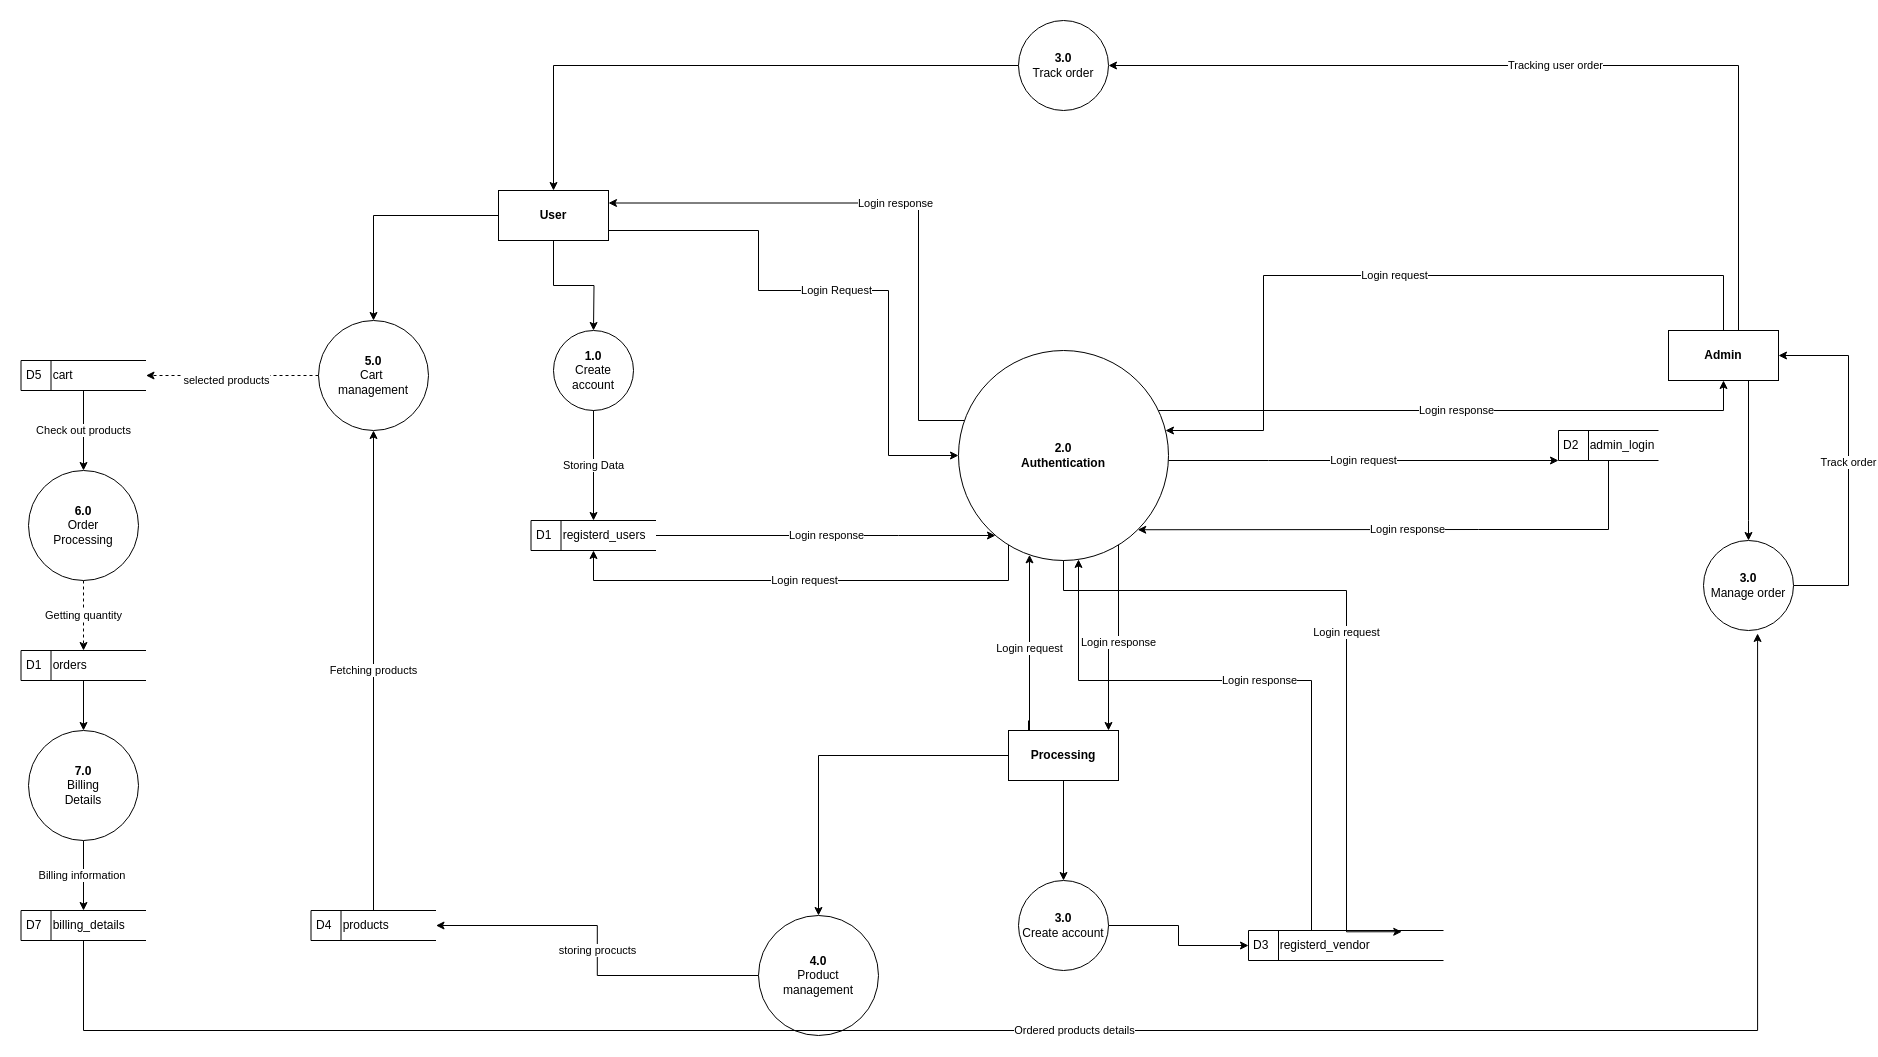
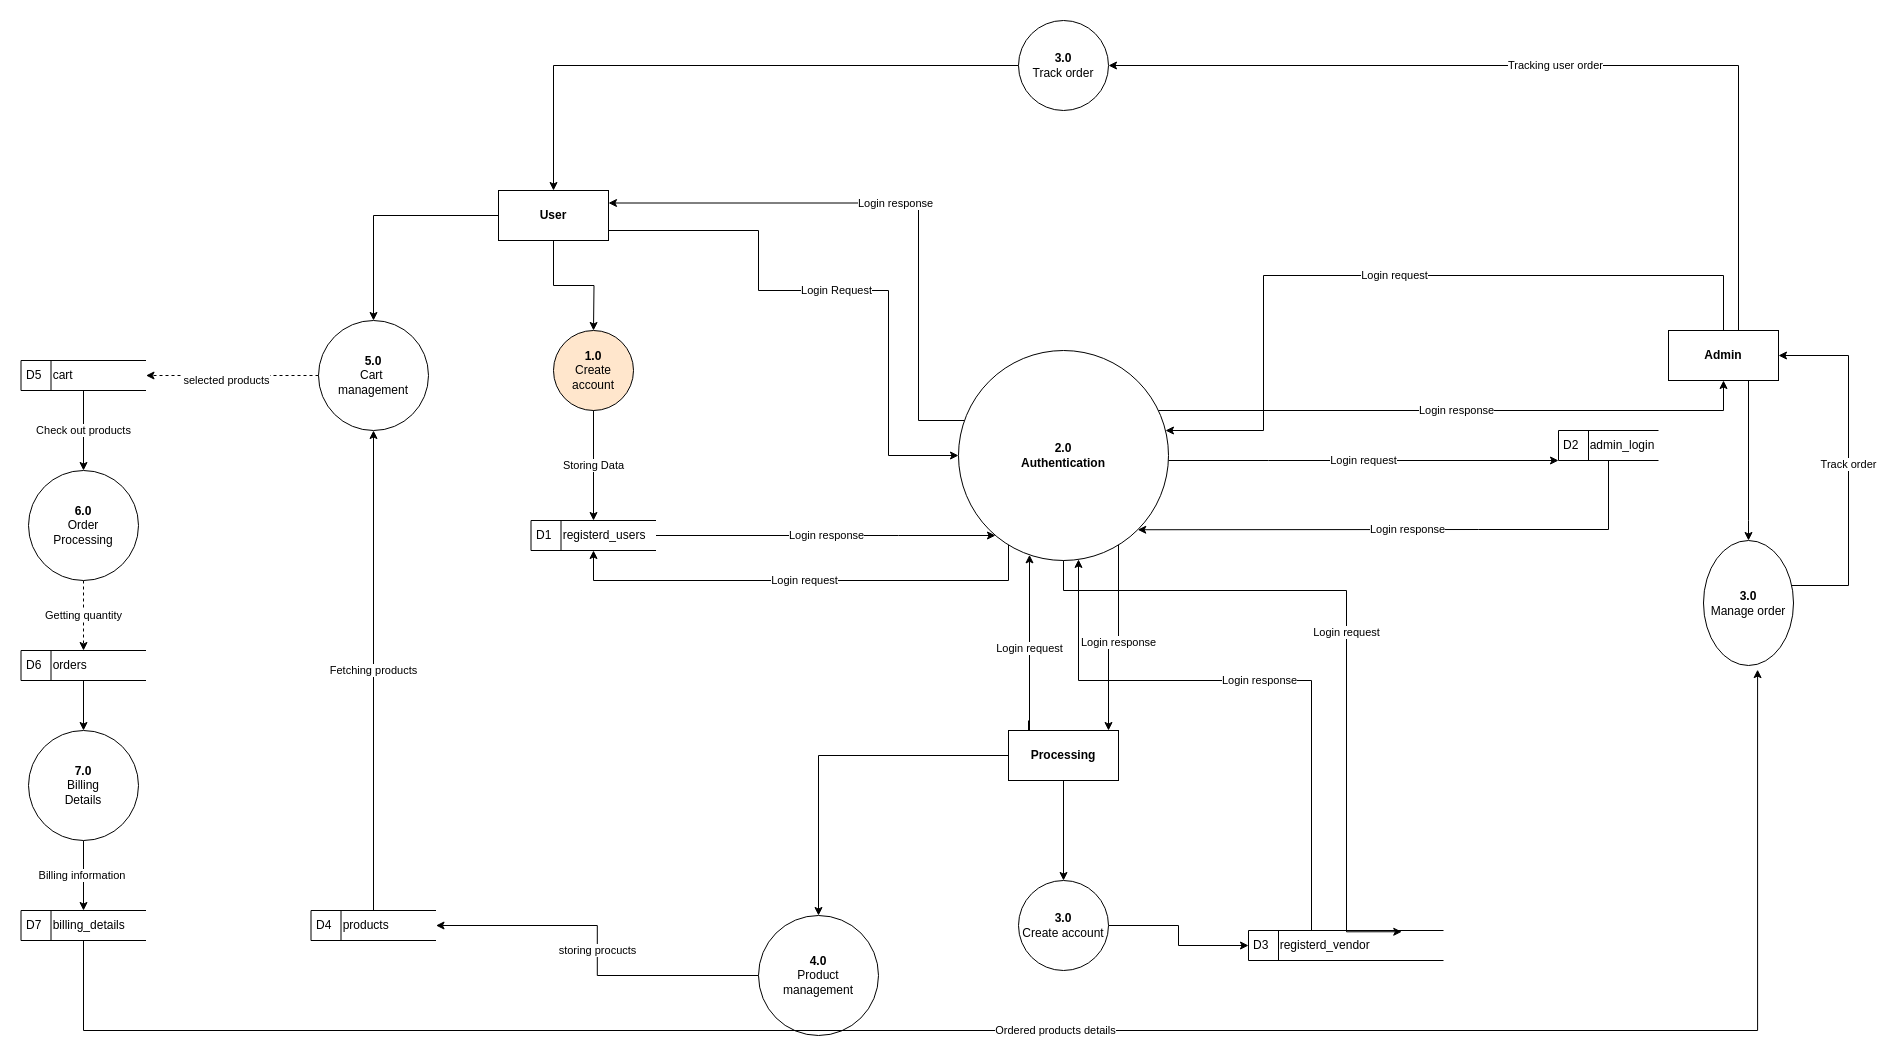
(594, 371) -> (594, 371)
(1749, 586) -> (1749, 603)
(57, 666) -> (57, 666)
